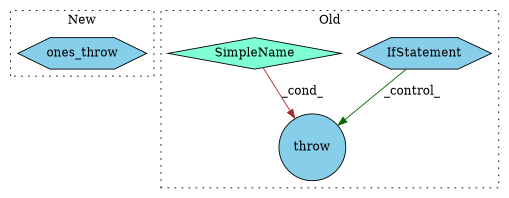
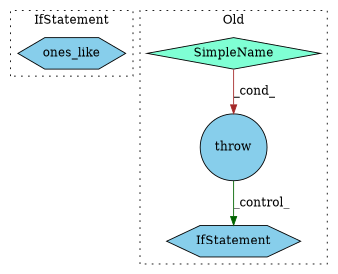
(82, 21) -> (72, 21)
(82, 53) -> (72, 53)
(376, 94) -> (234, 199)
